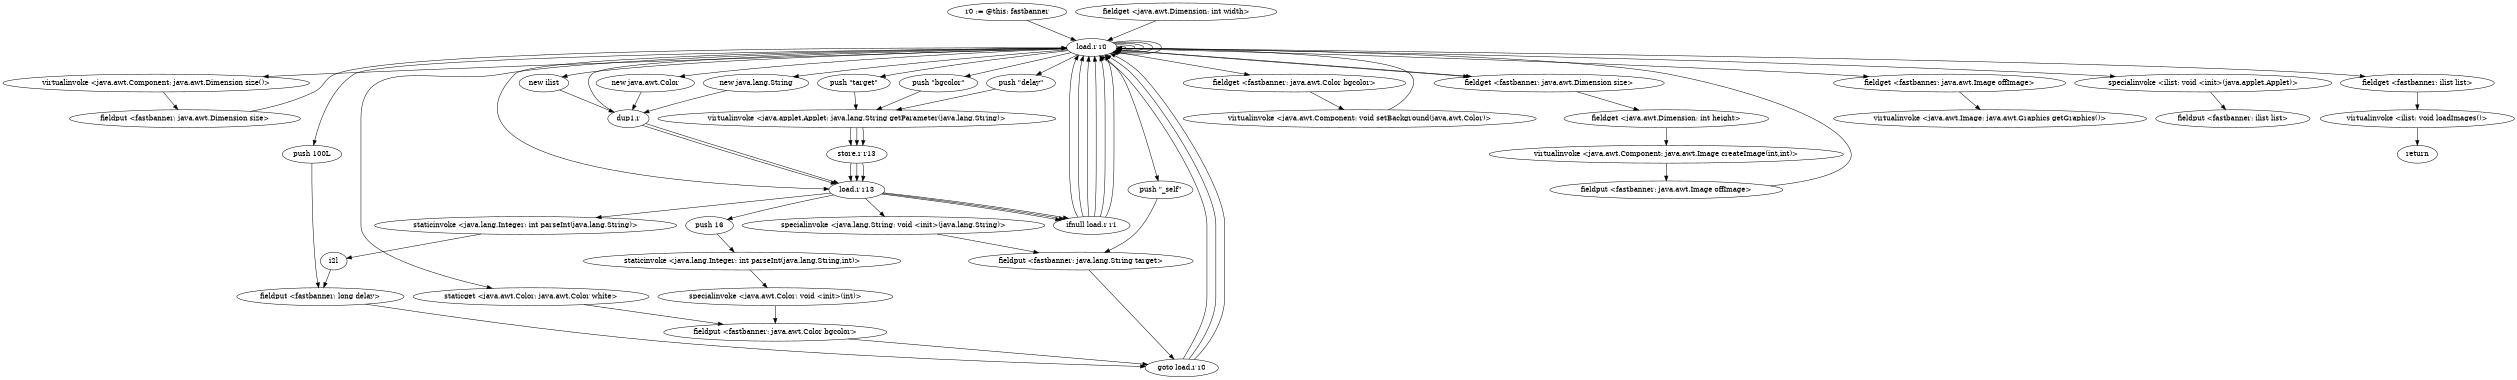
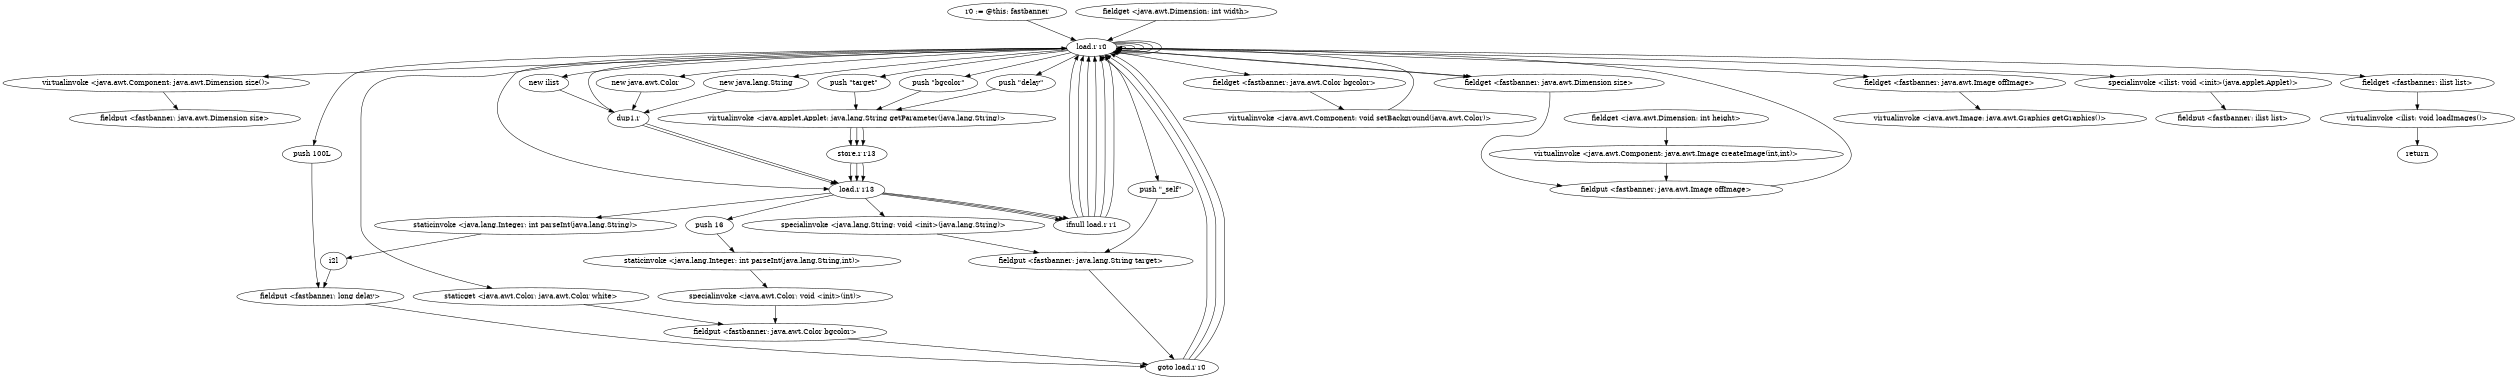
(650, 52) -> none
(1605, 100) -> (1486, 144)
